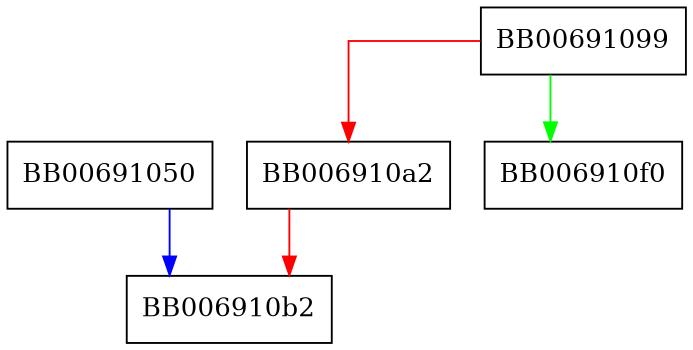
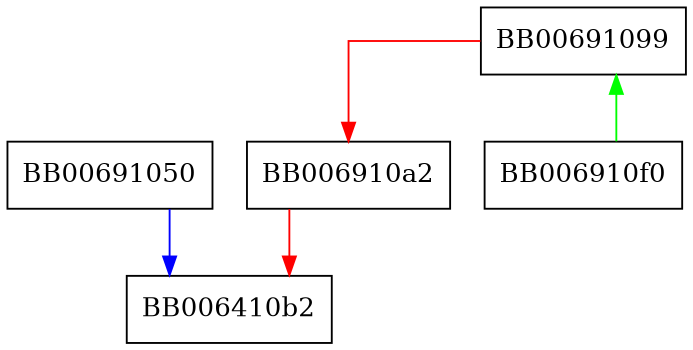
(550, 99) -> (616, 118)
(229, 309) -> (229, 309)
